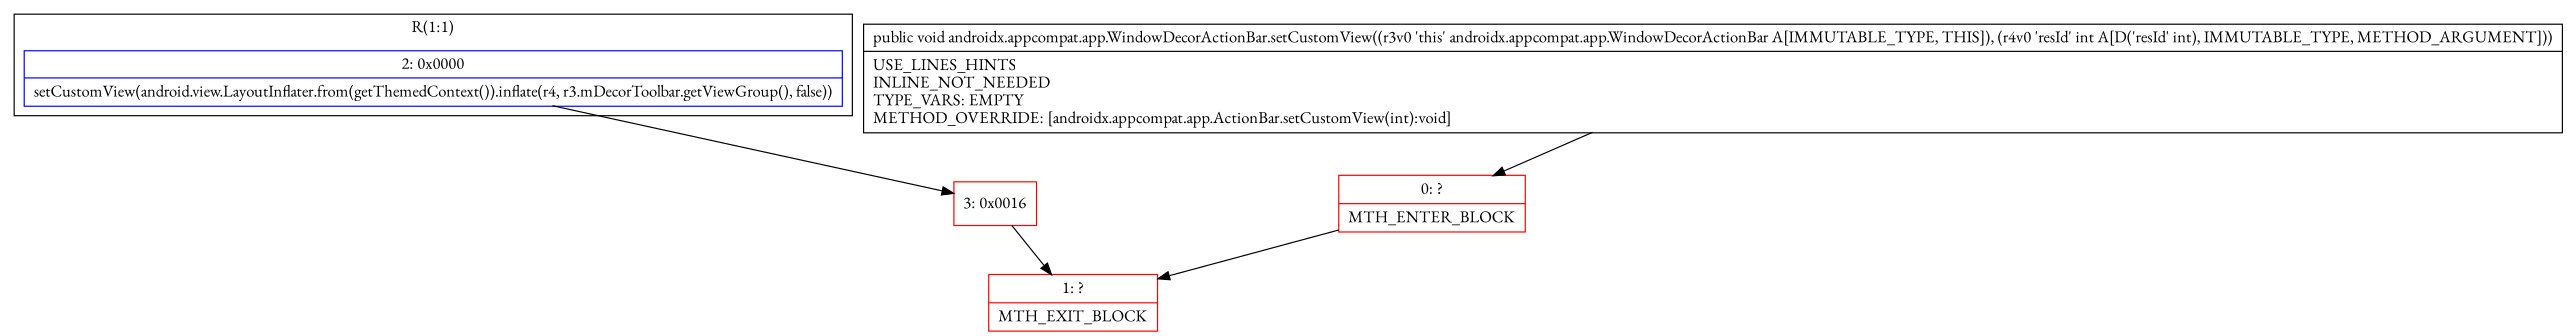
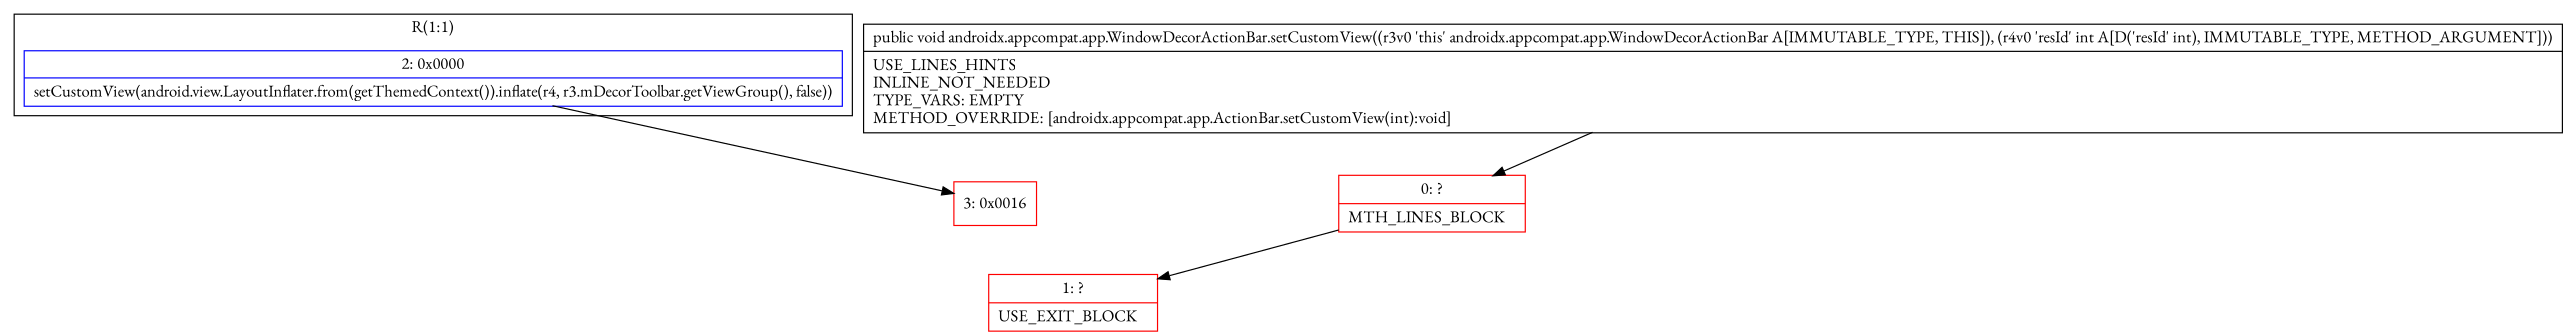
(1432, 217) -> (1427, 217)
(1028, 245) -> none
(1073, 316) -> (1068, 316)
